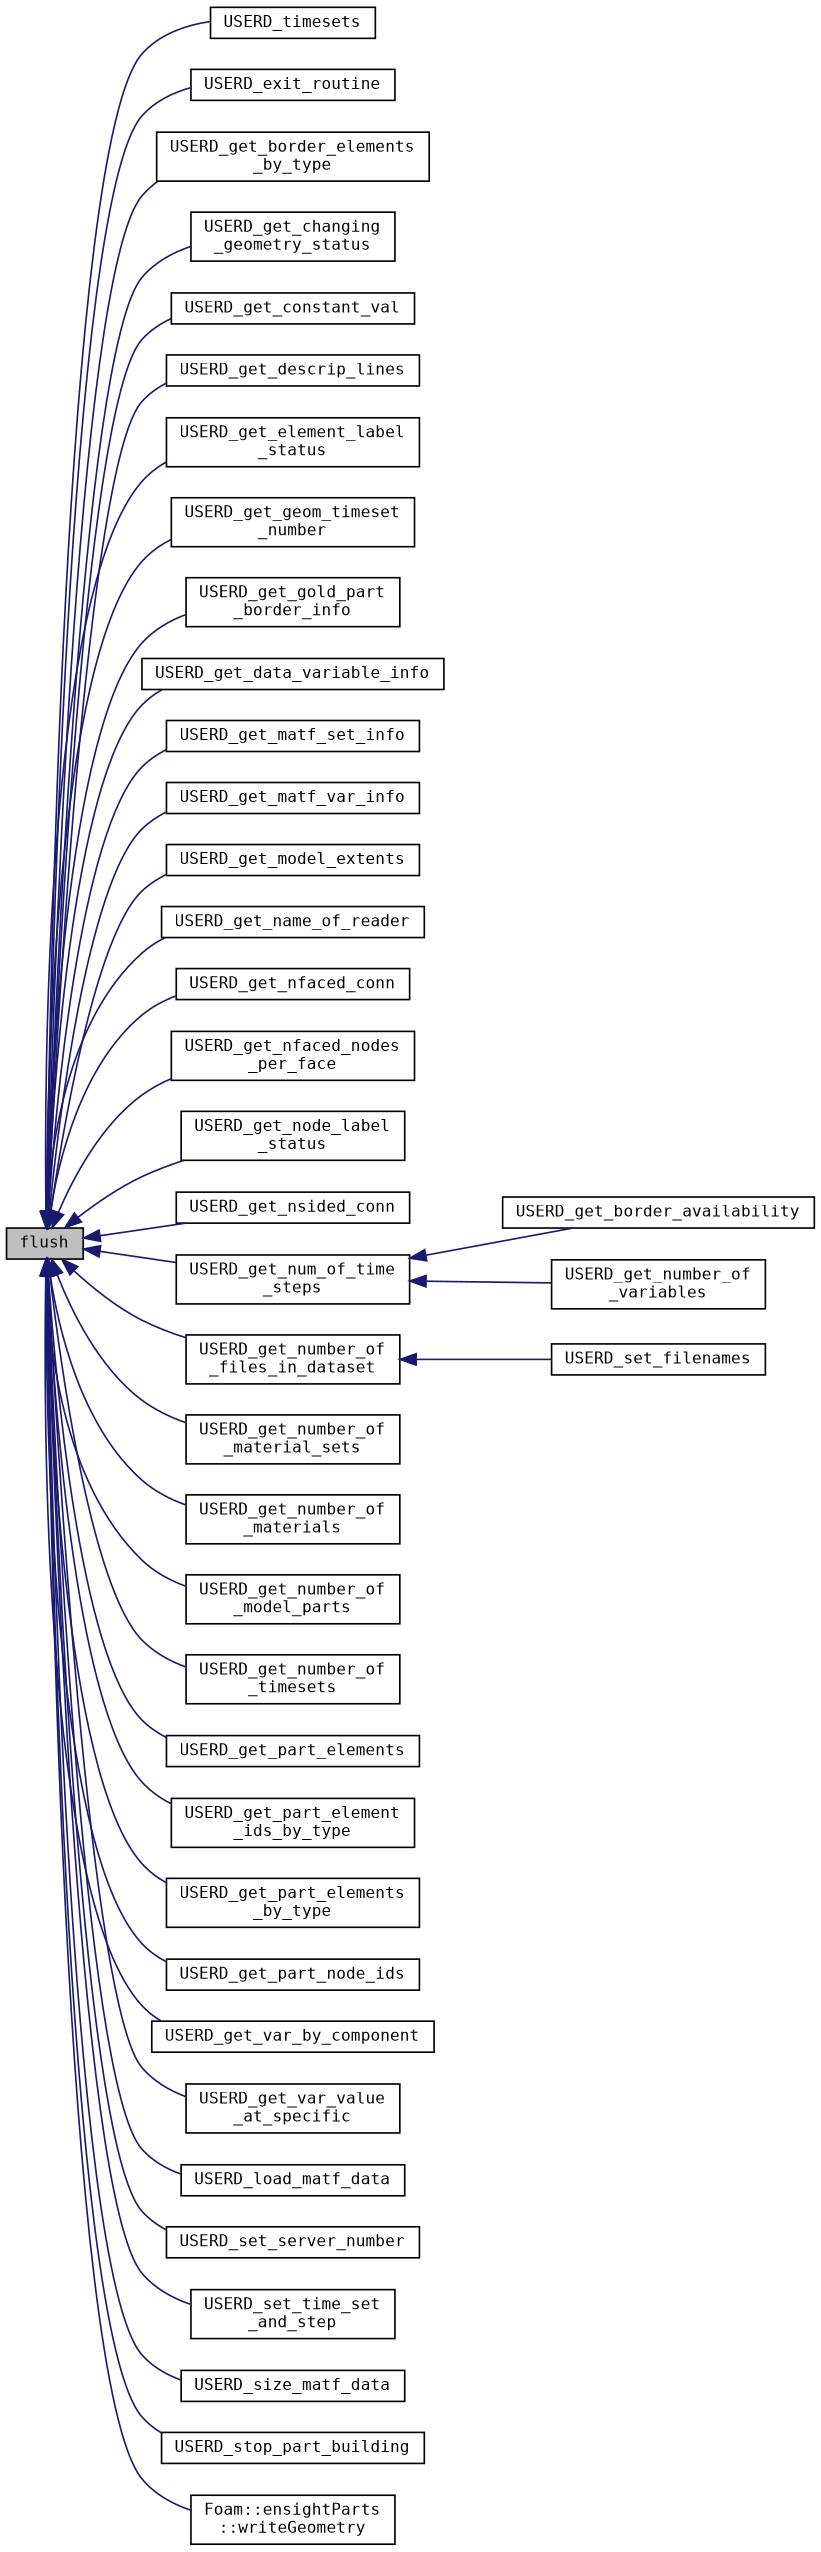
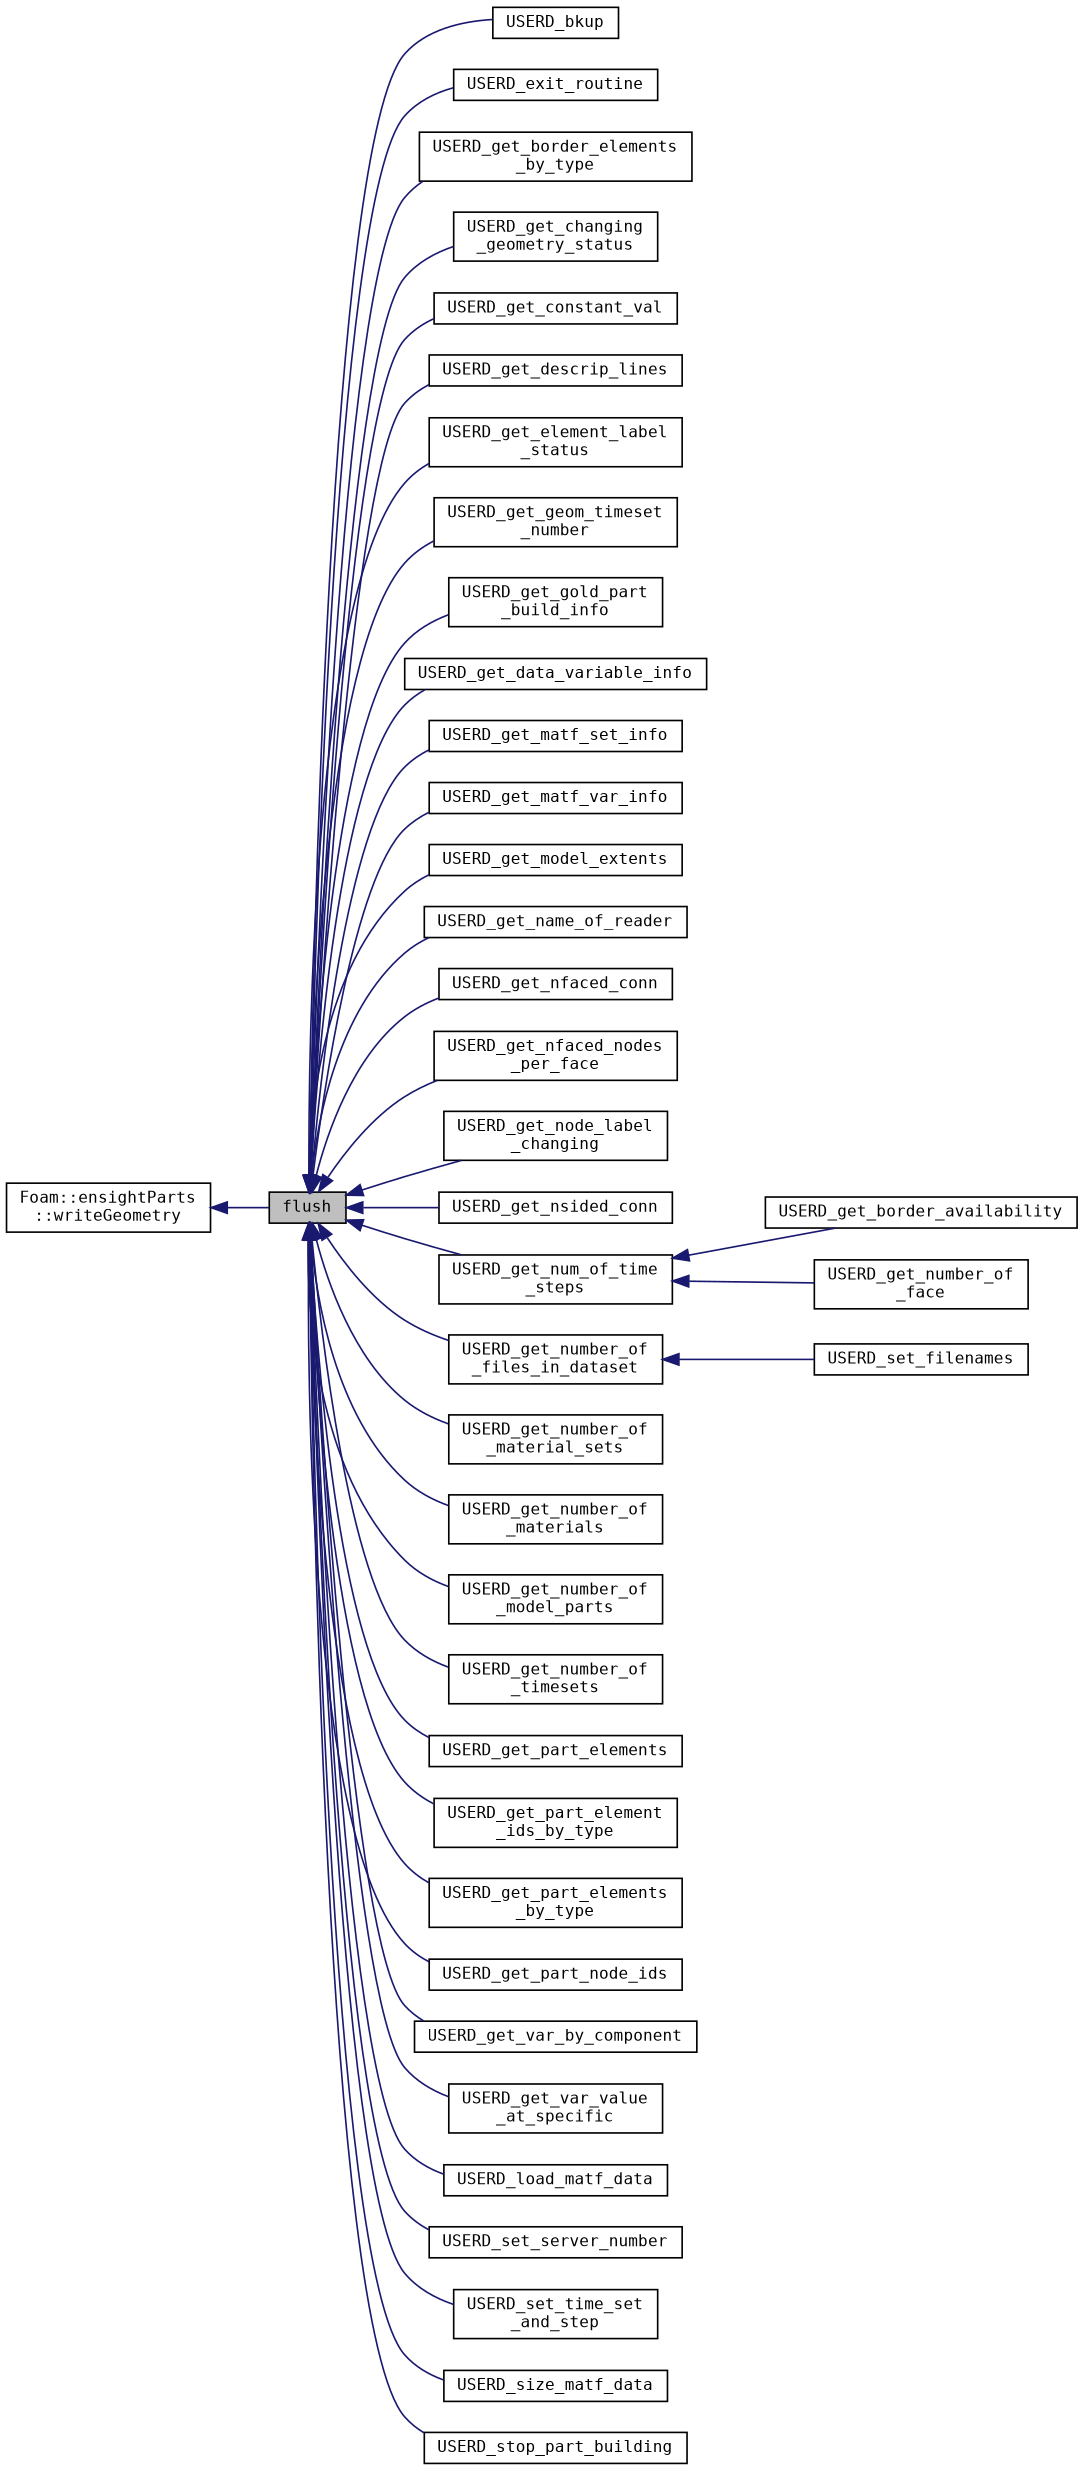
(293, 23) -> (556, 23)
(293, 602) -> (556, 602)
(293, 1136) -> (556, 1136)
(658, 1284) -> (921, 1284)
(66, 1910) -> (248, 1208)
